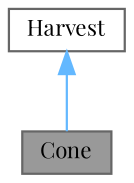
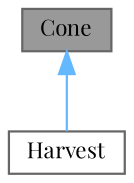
(67, 103) -> (67, 103)
